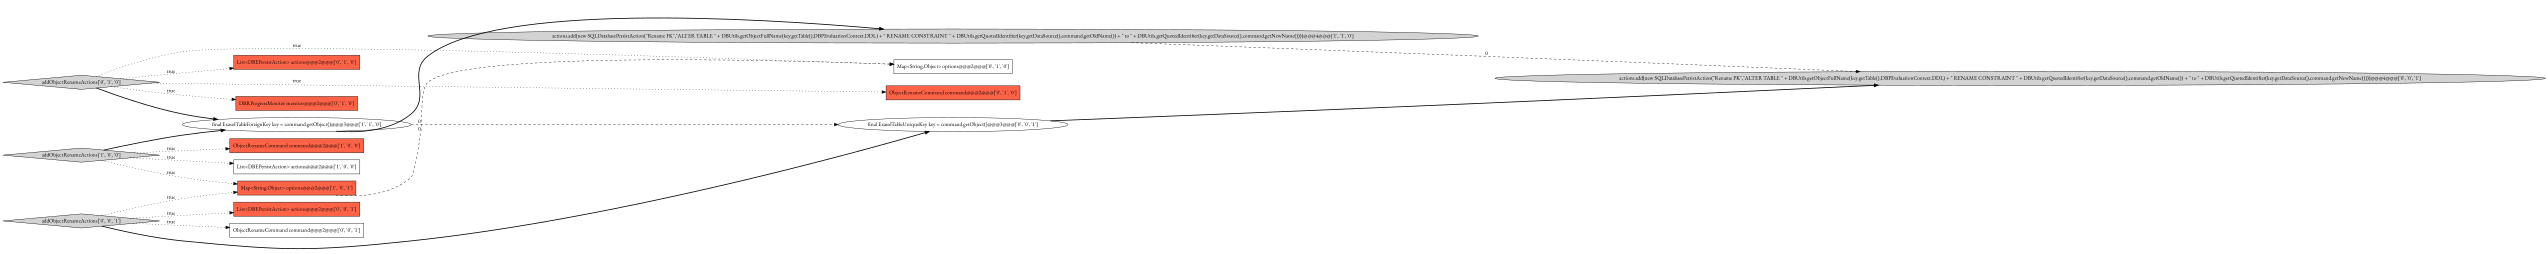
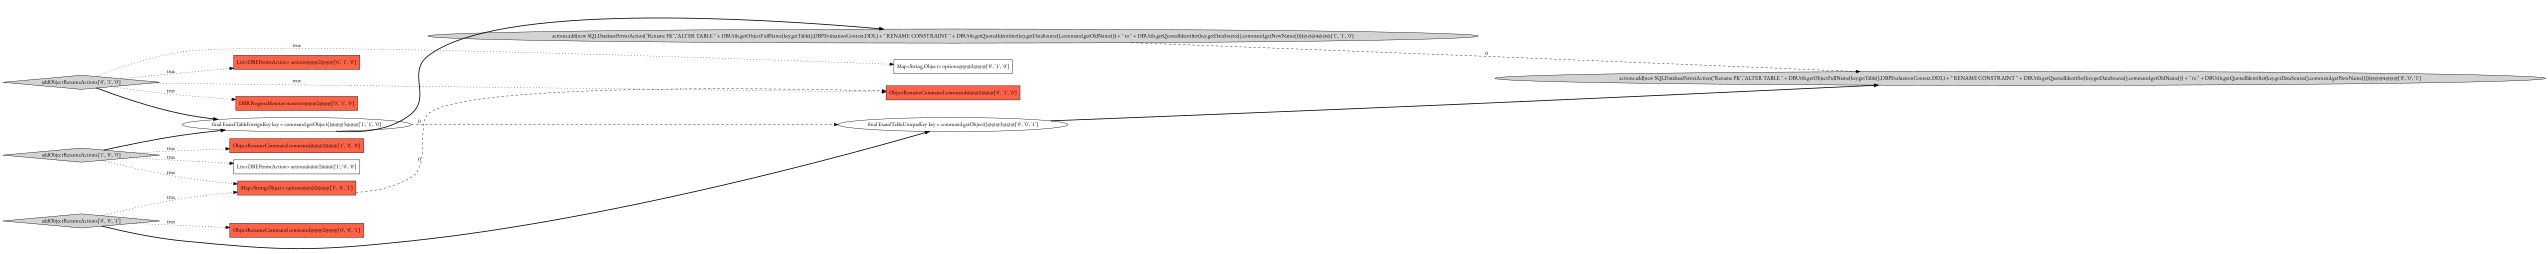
(569, 62) -> (591, 91)
(297, 209) -> none
(297, 230) -> (297, 230)
